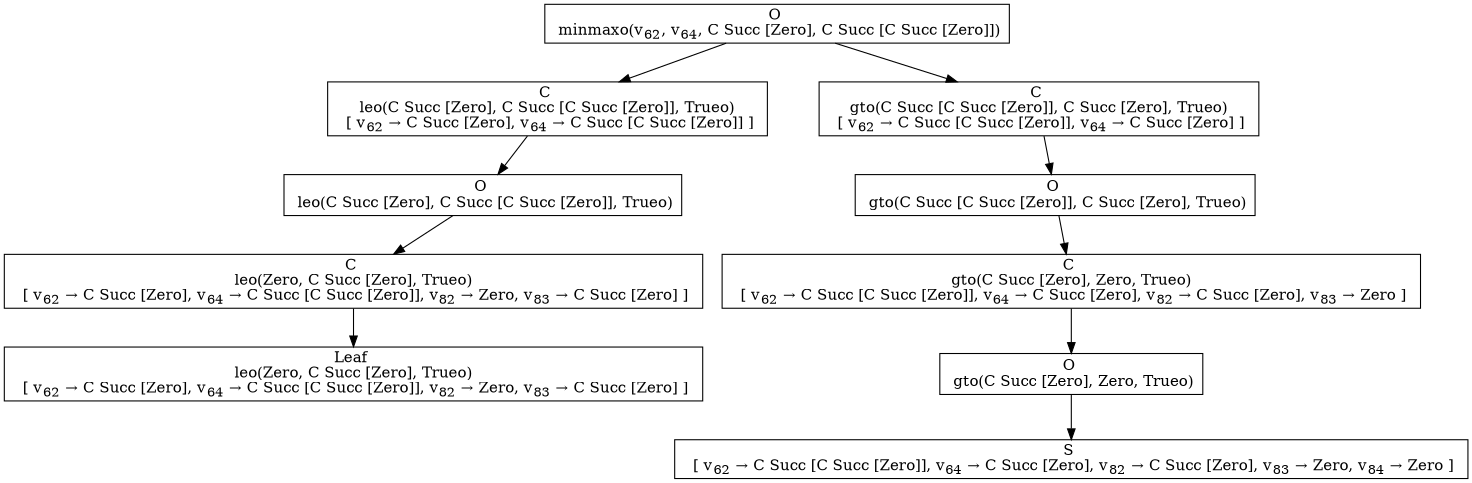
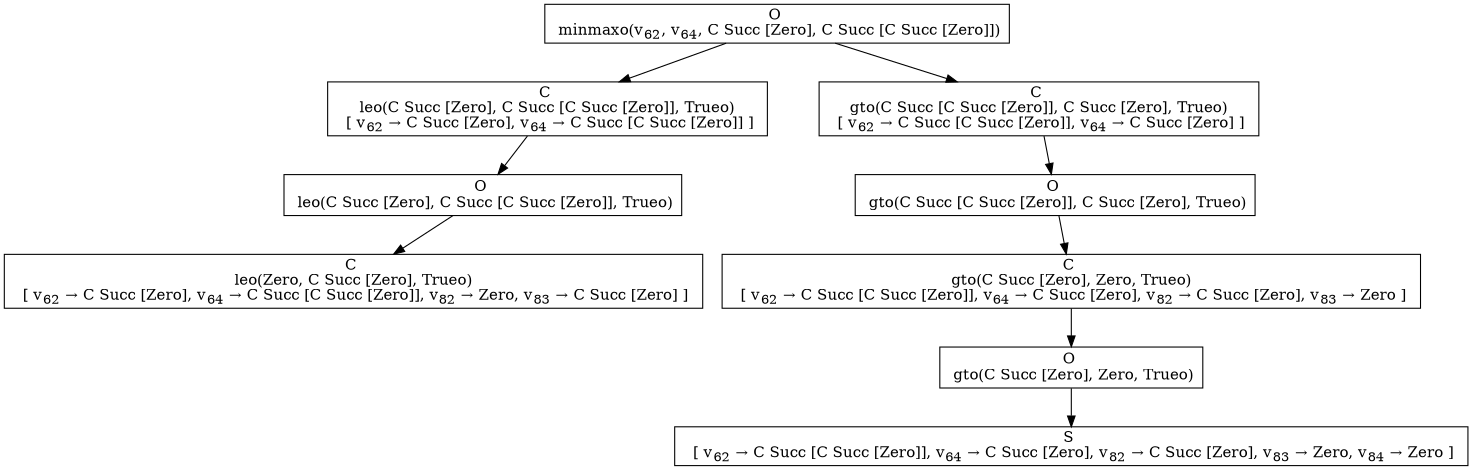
(354, 374) -> none
